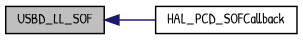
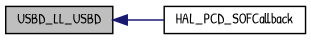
(55, 20) -> (59, 20)
